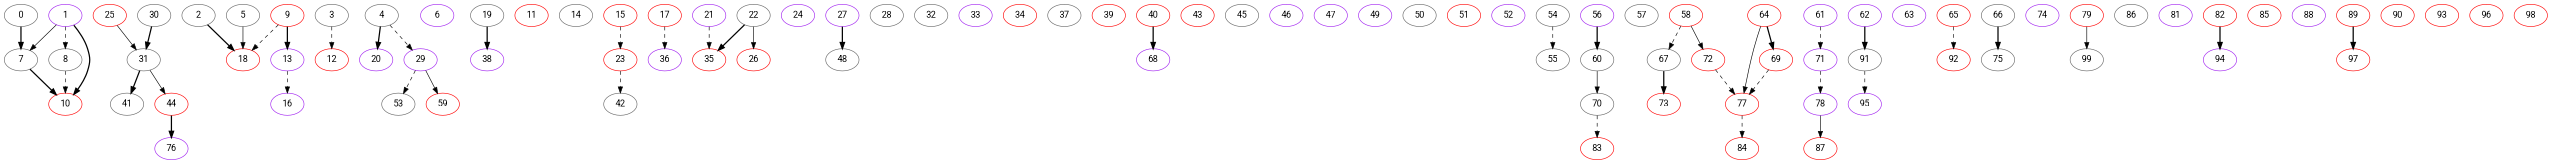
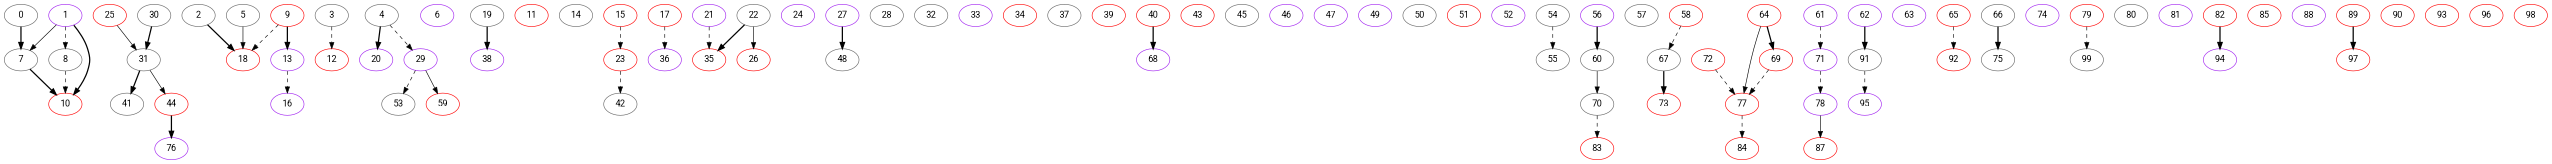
(2131, 15) -> (2131, 15)
(1696, 35) -> none
(2087, 35) -> (2087, 35)
